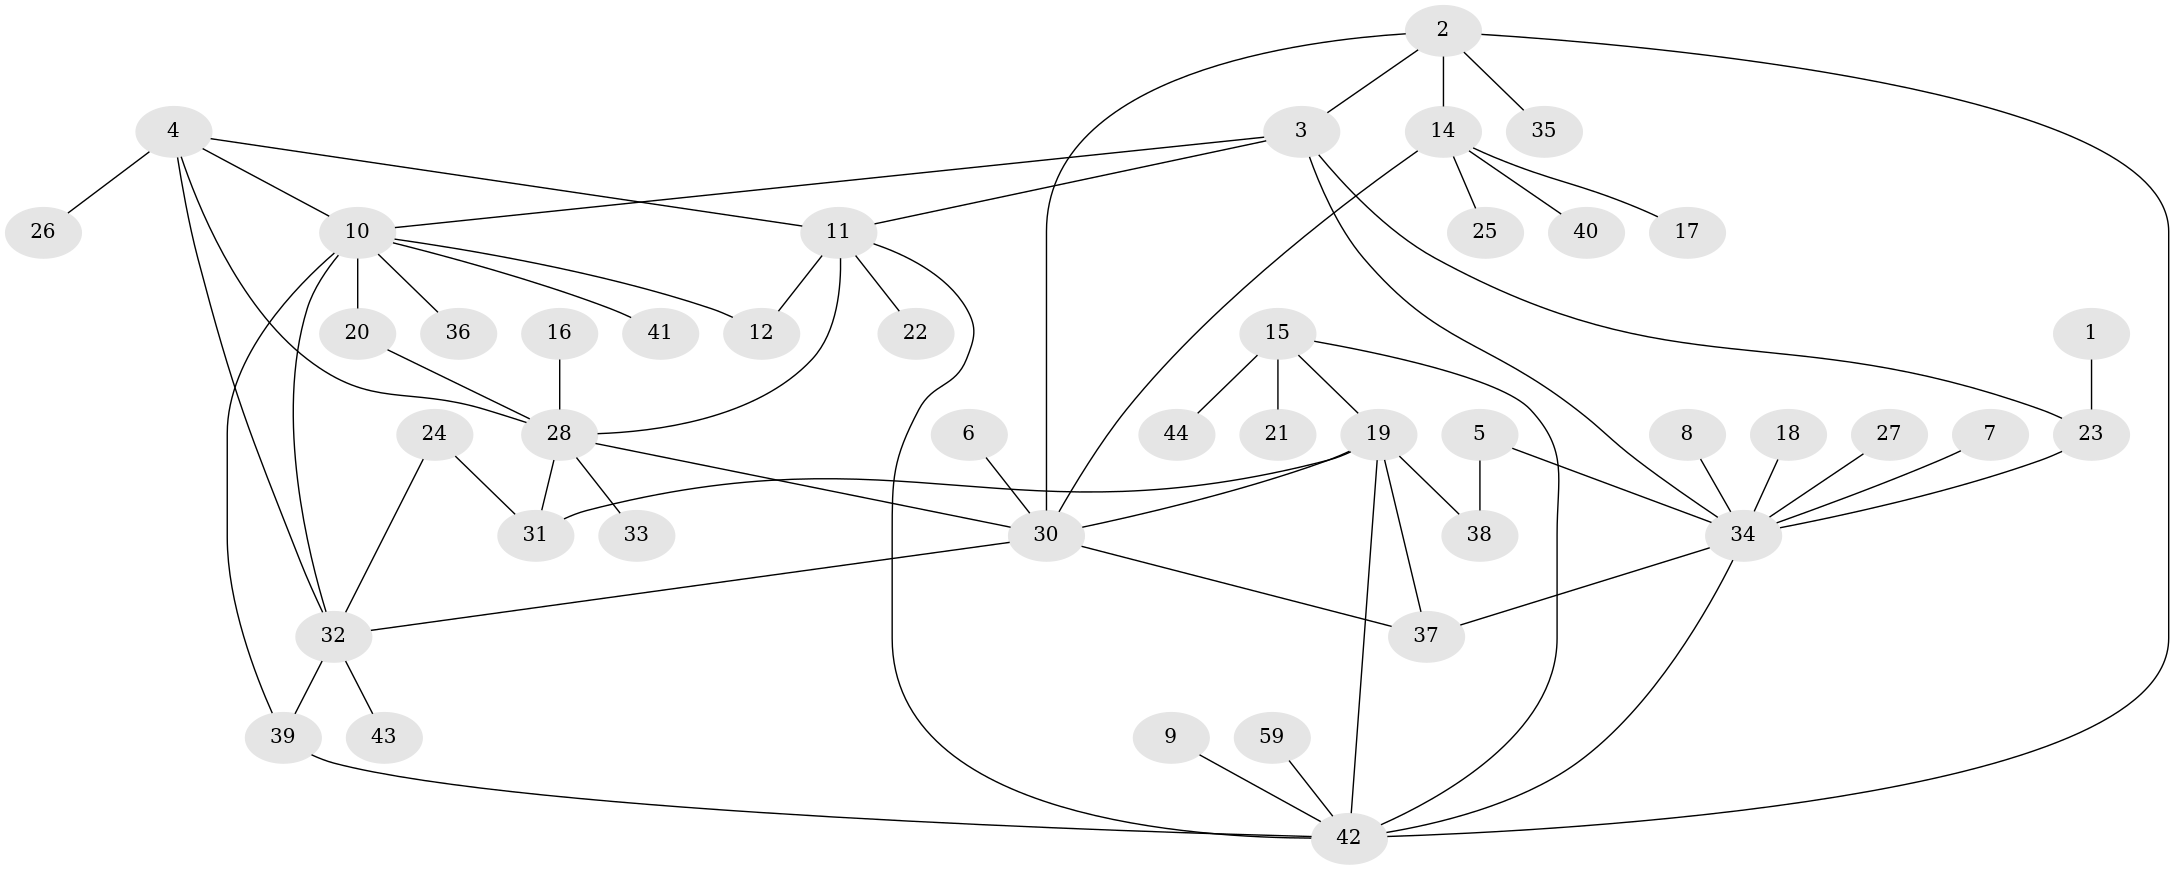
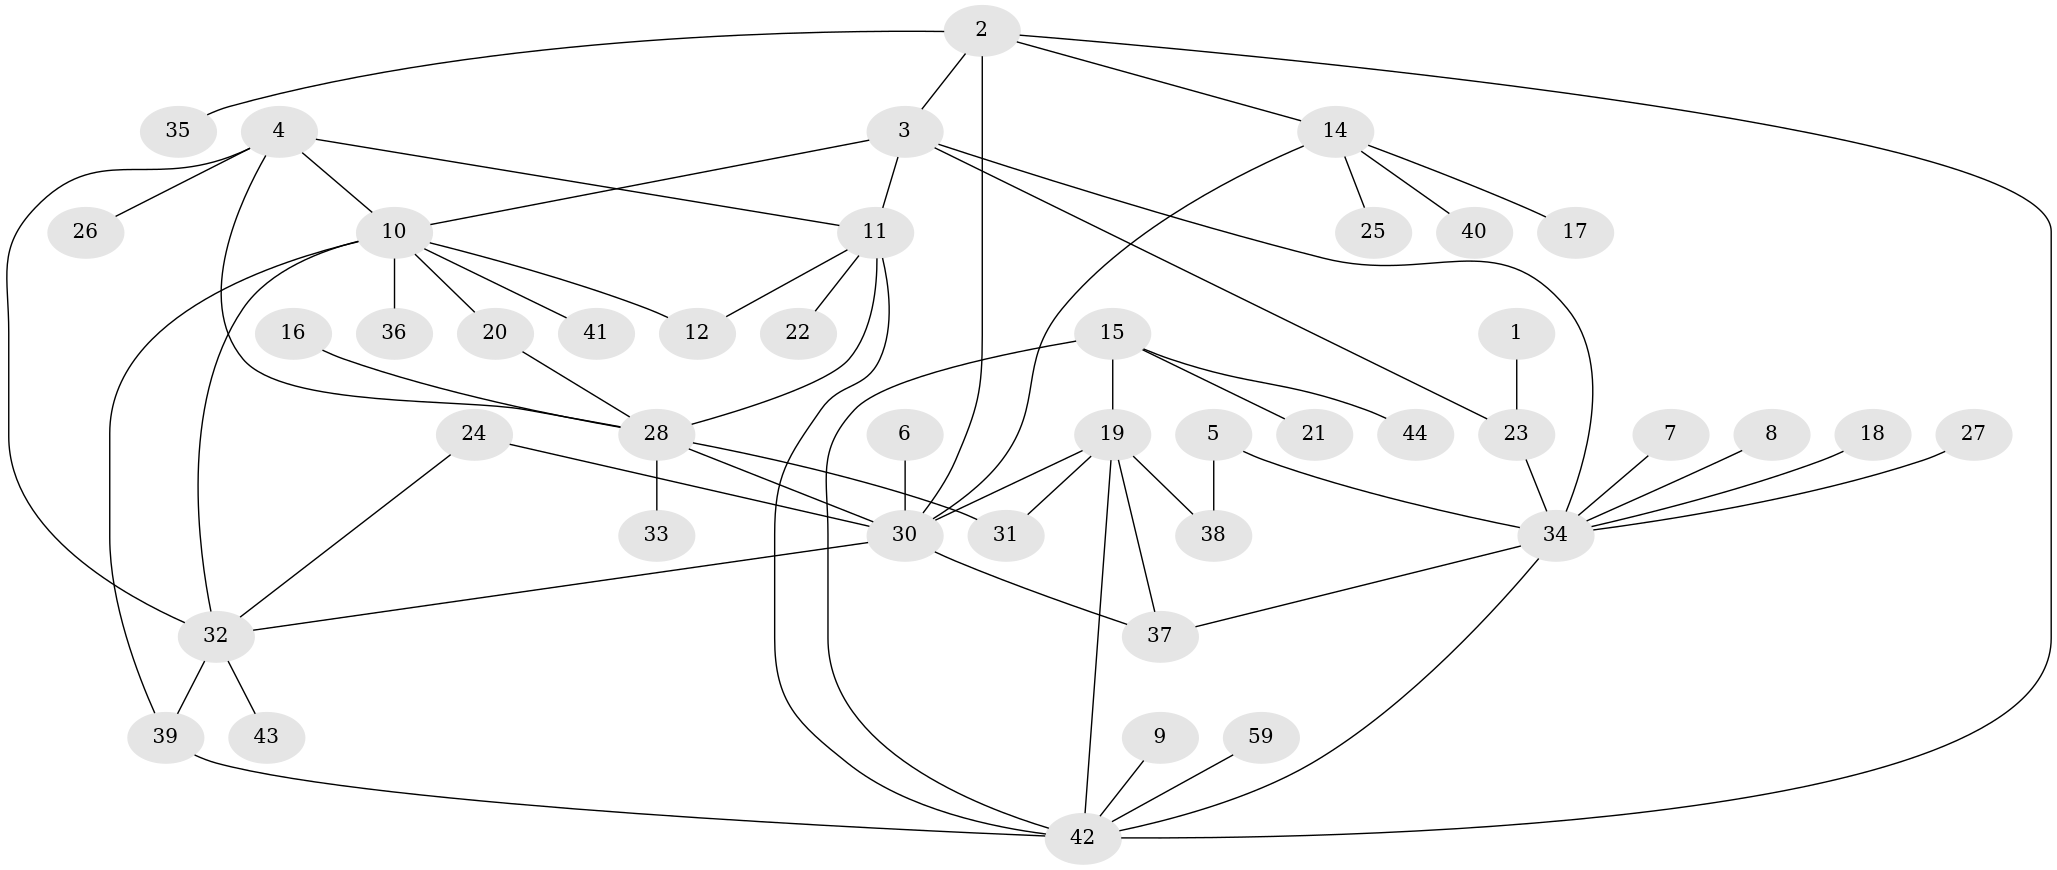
(485, 485) -> (690, 485)
